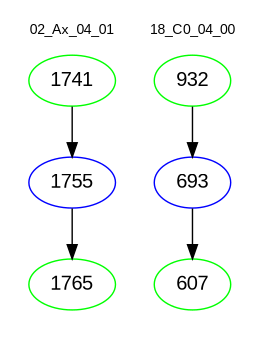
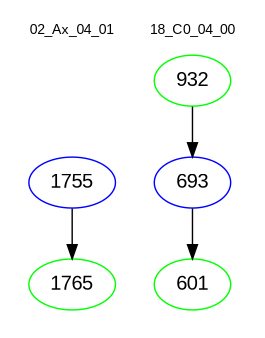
(72, 81) -> none
(192, 284) -> (192, 284)
